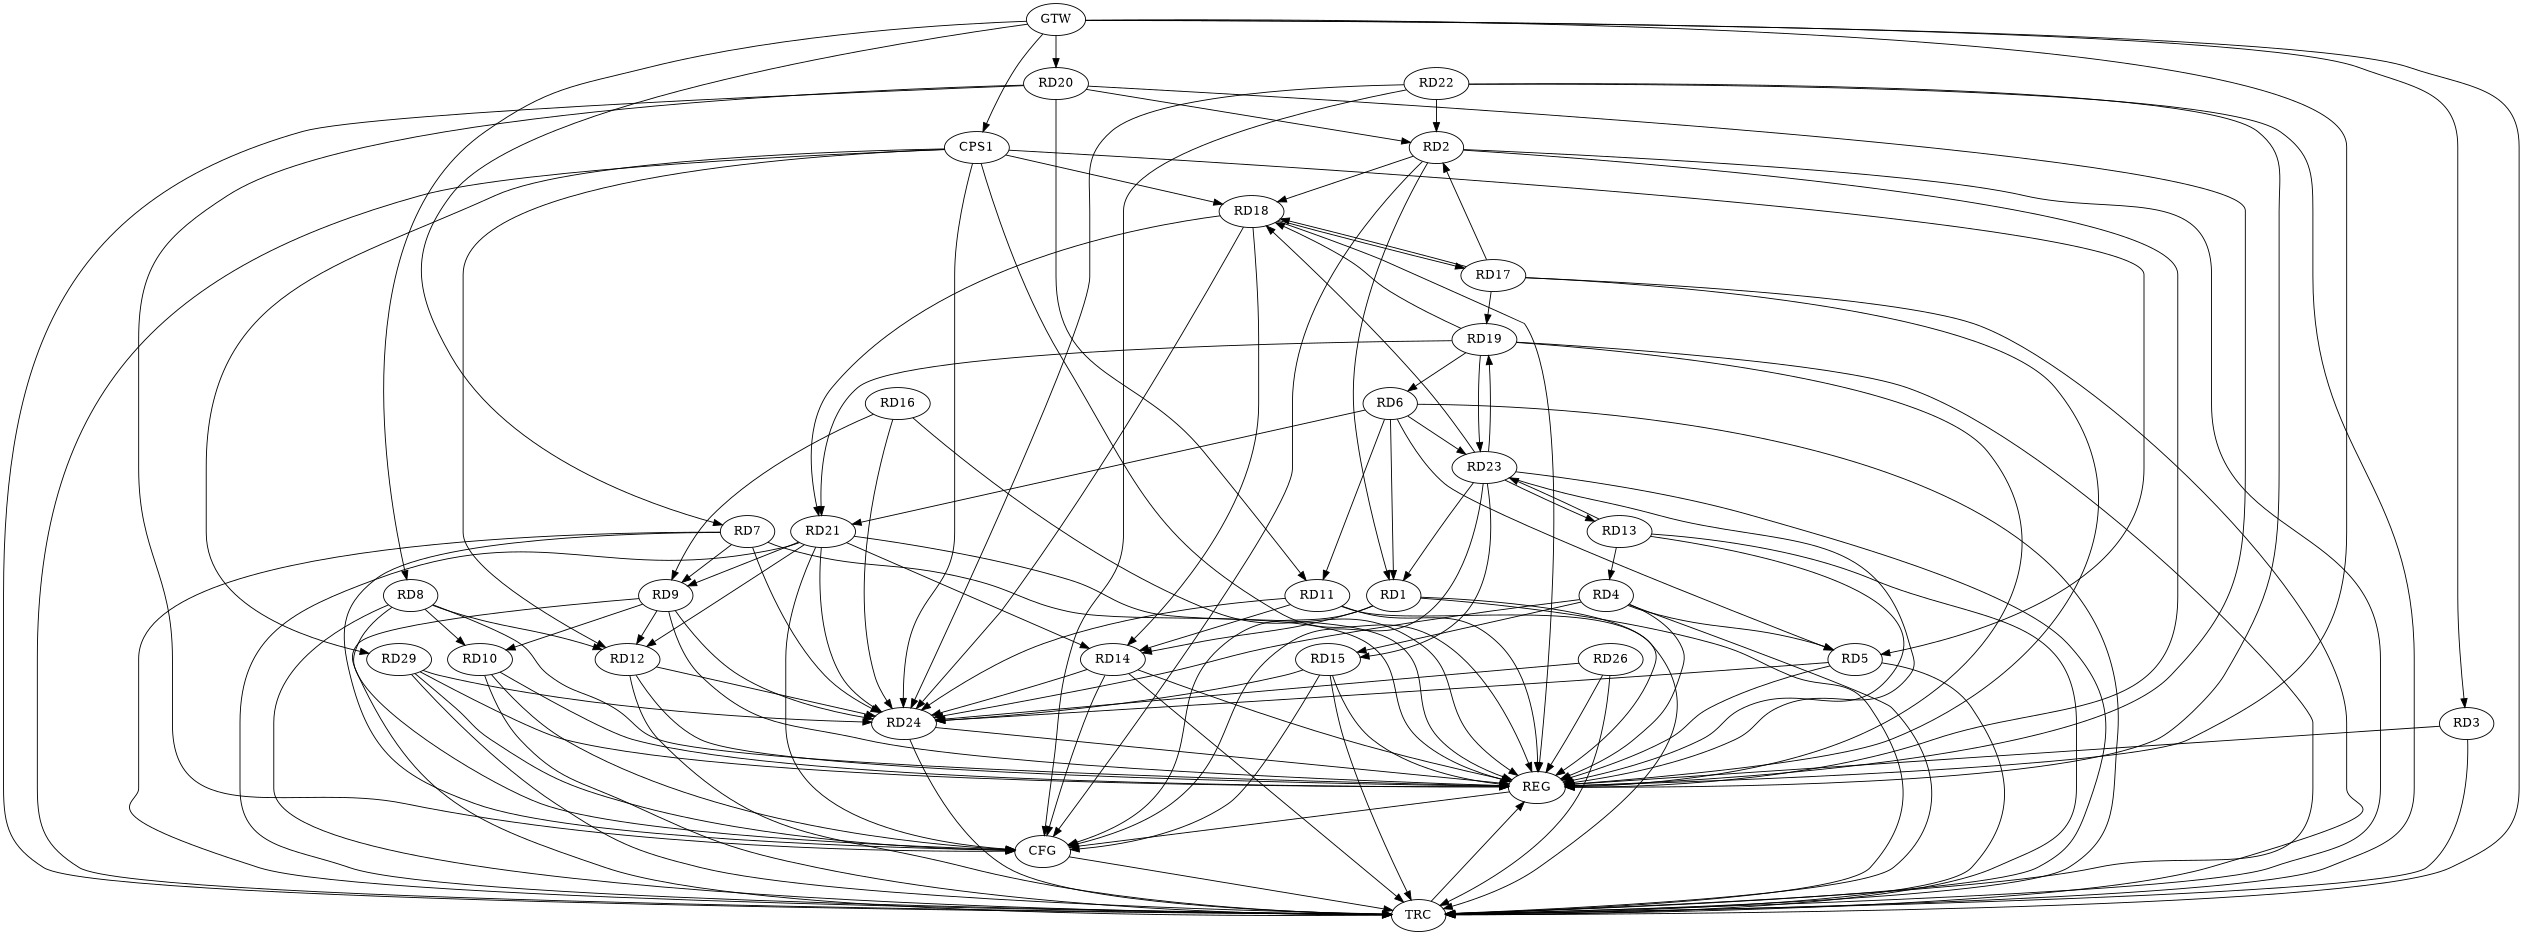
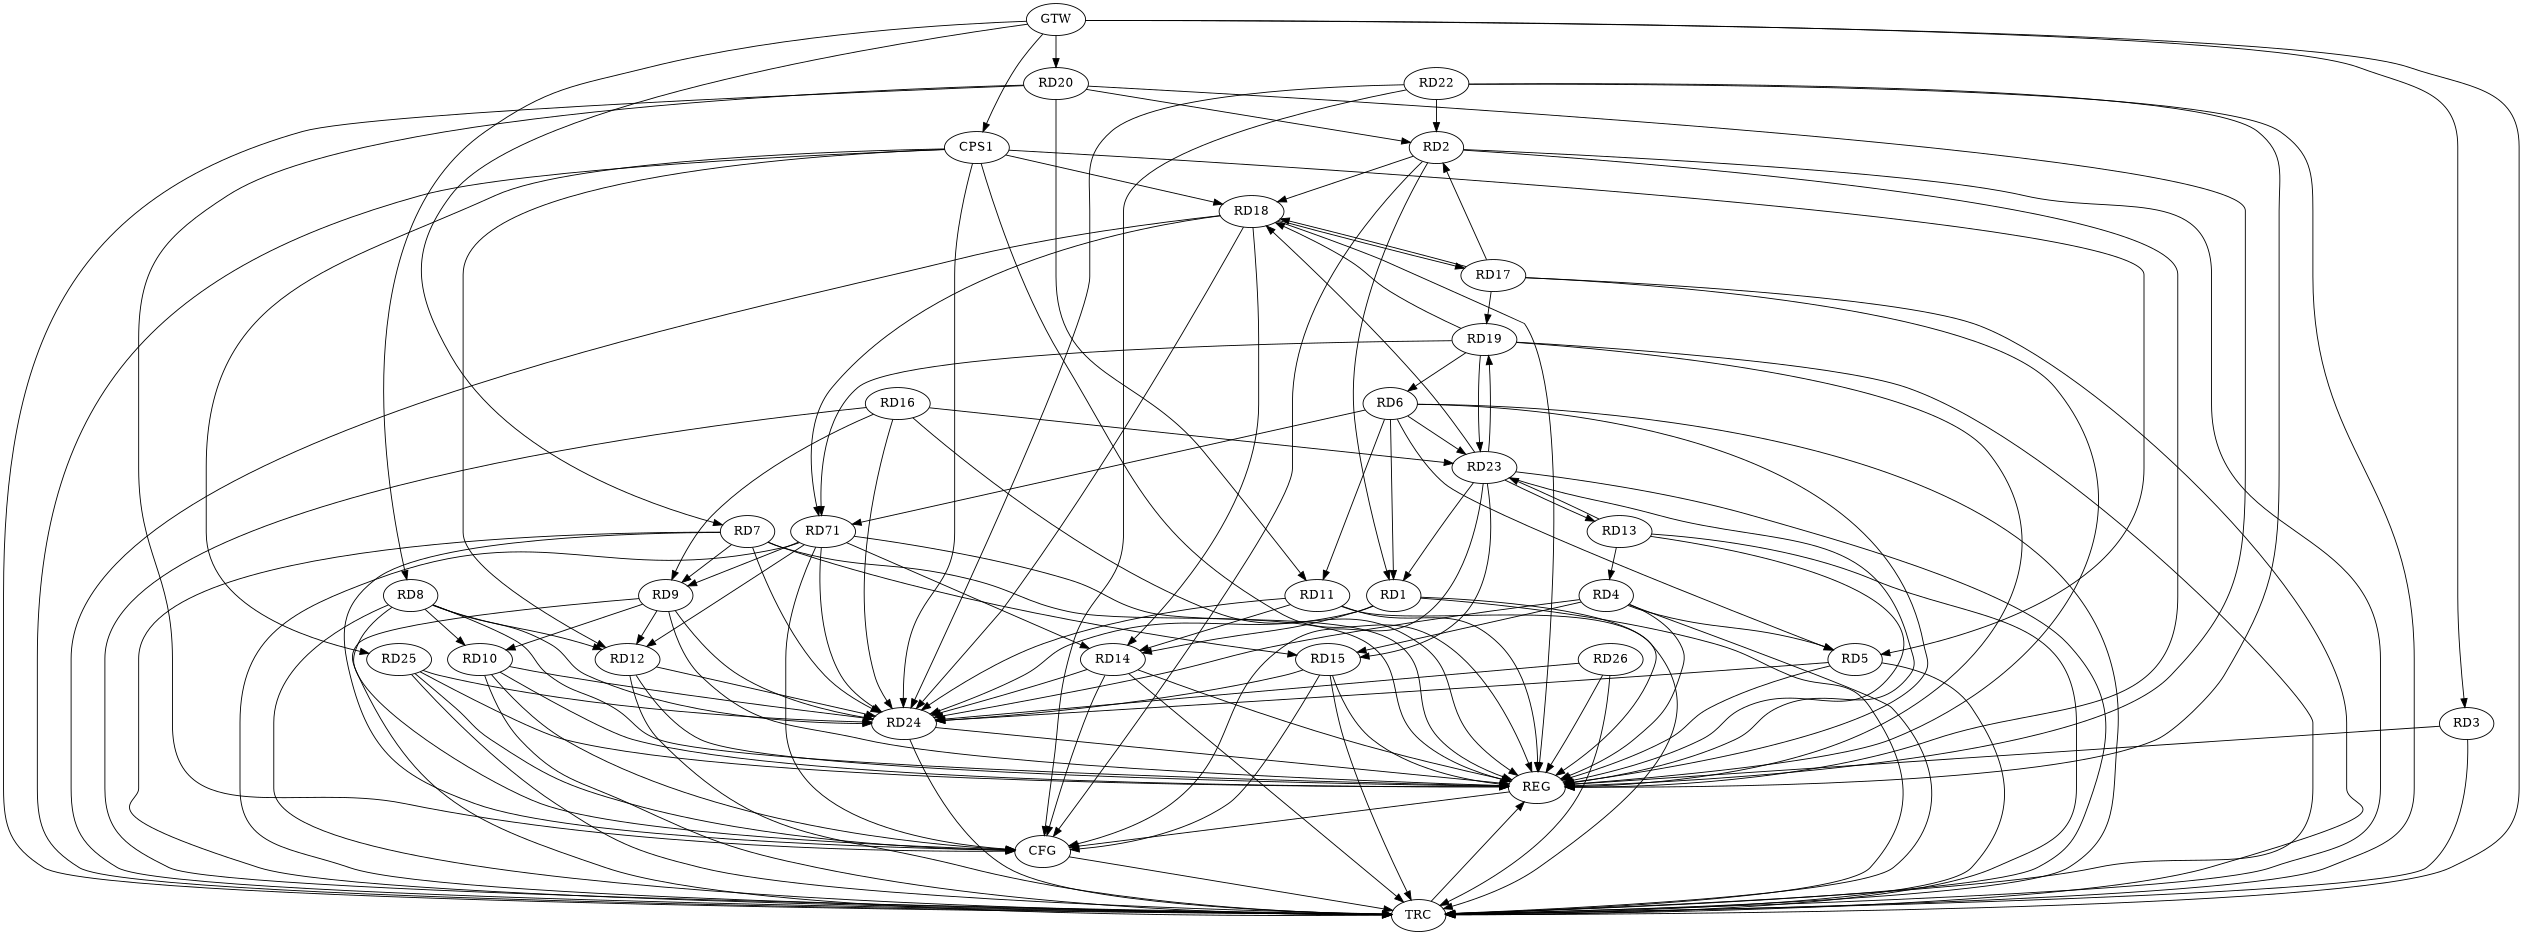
(2346, 146) -> (1864, 538)
none -> (1174, 434)
(823, 532) -> (823, 532)
none -> (1025, 611)
(399, 660) -> (399, 660)
(1198, 677) -> (1159, 625)
none -> (686, 695)
none -> (671, 703)
none -> (71, 768)
none -> (184, 870)
